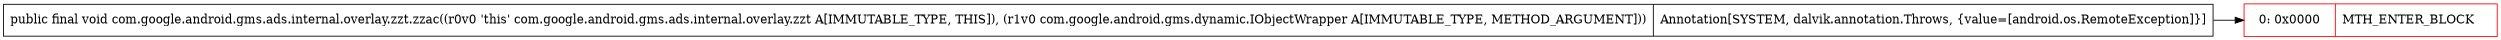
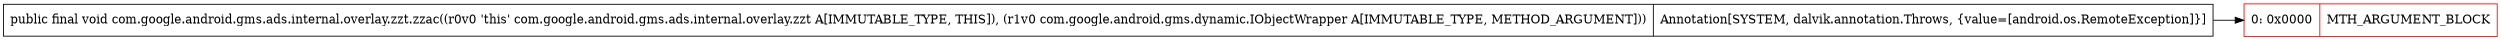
(2409, 20) -> (2409, 20)
